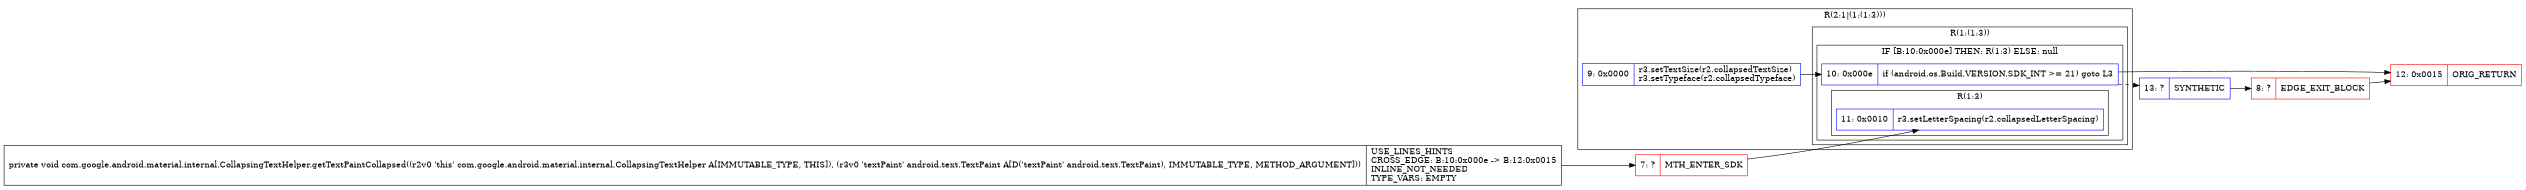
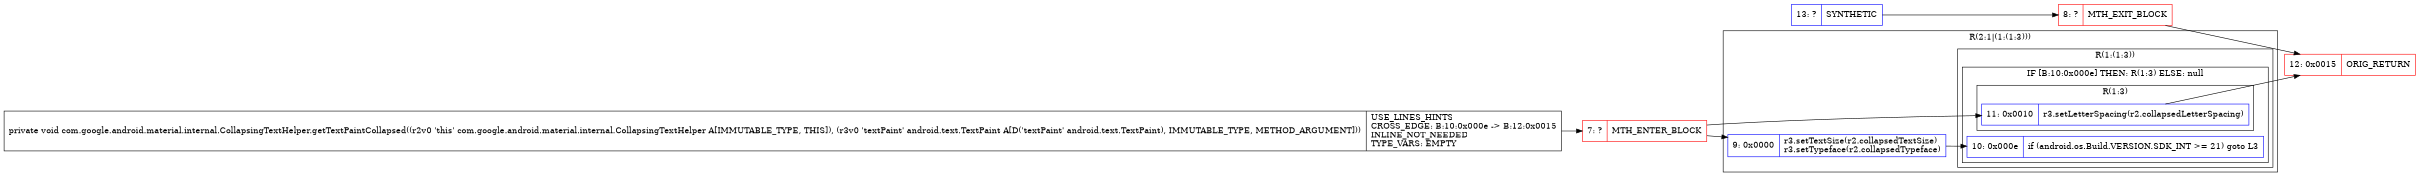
(2252, 71) -> (2230, 90)
(2126, 85) -> none
(2323, 88) -> (2128, 15)
none -> (1714, 136)
(1704, 165) -> (1657, 131)
